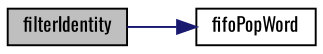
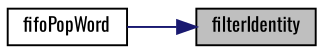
(152, 27) -> (152, 27)
